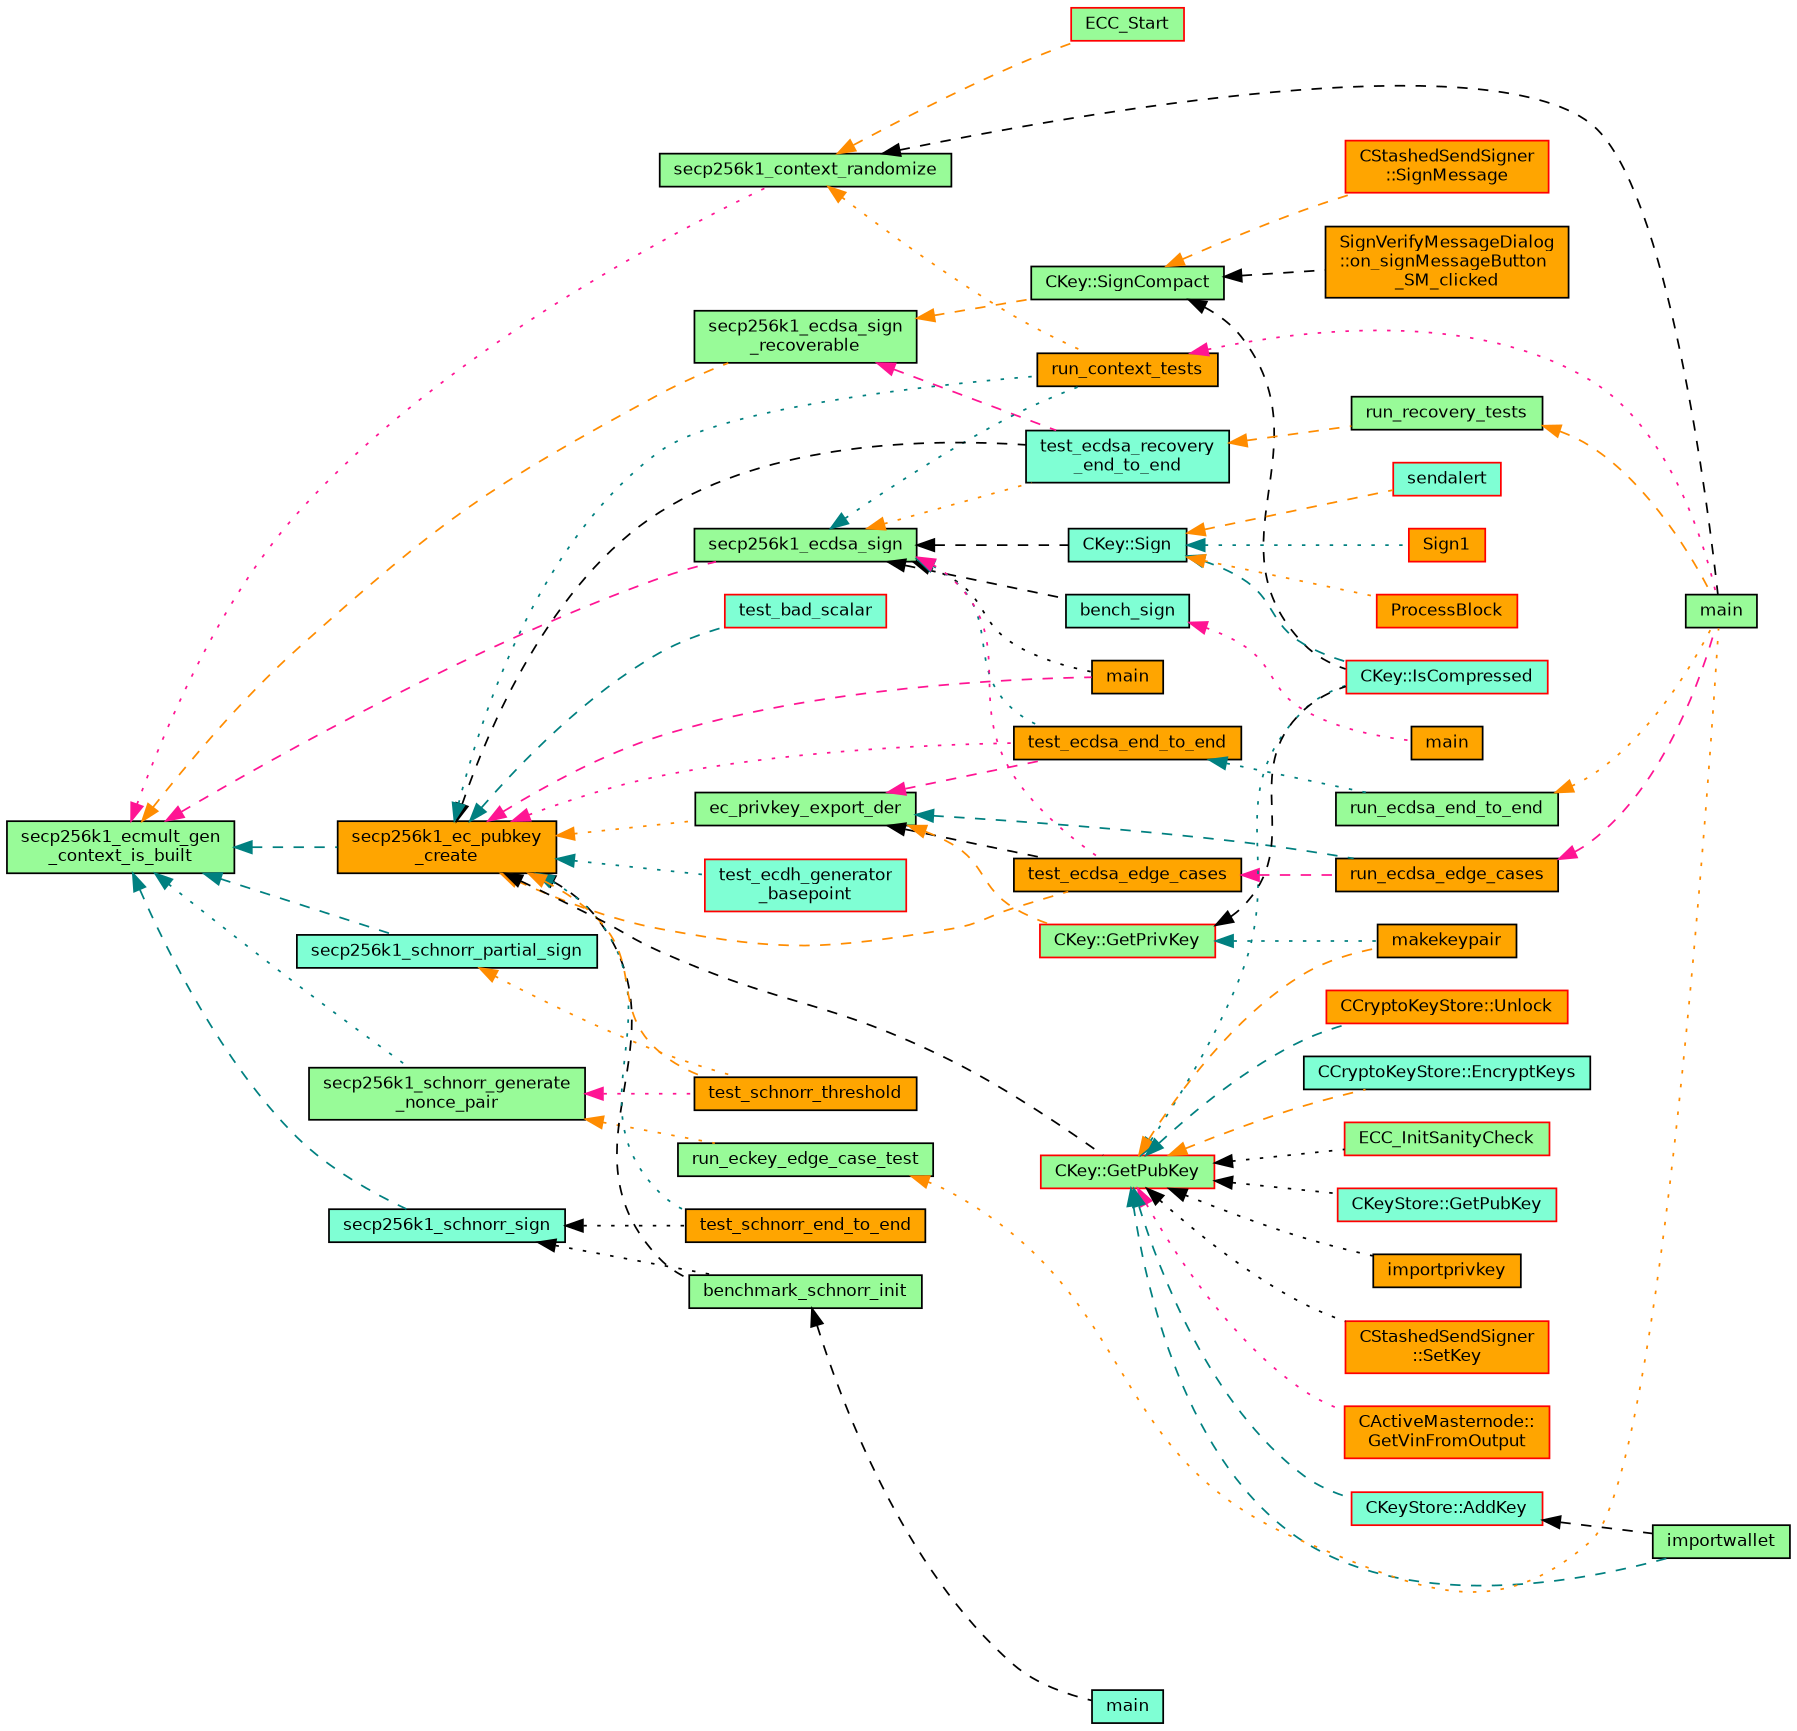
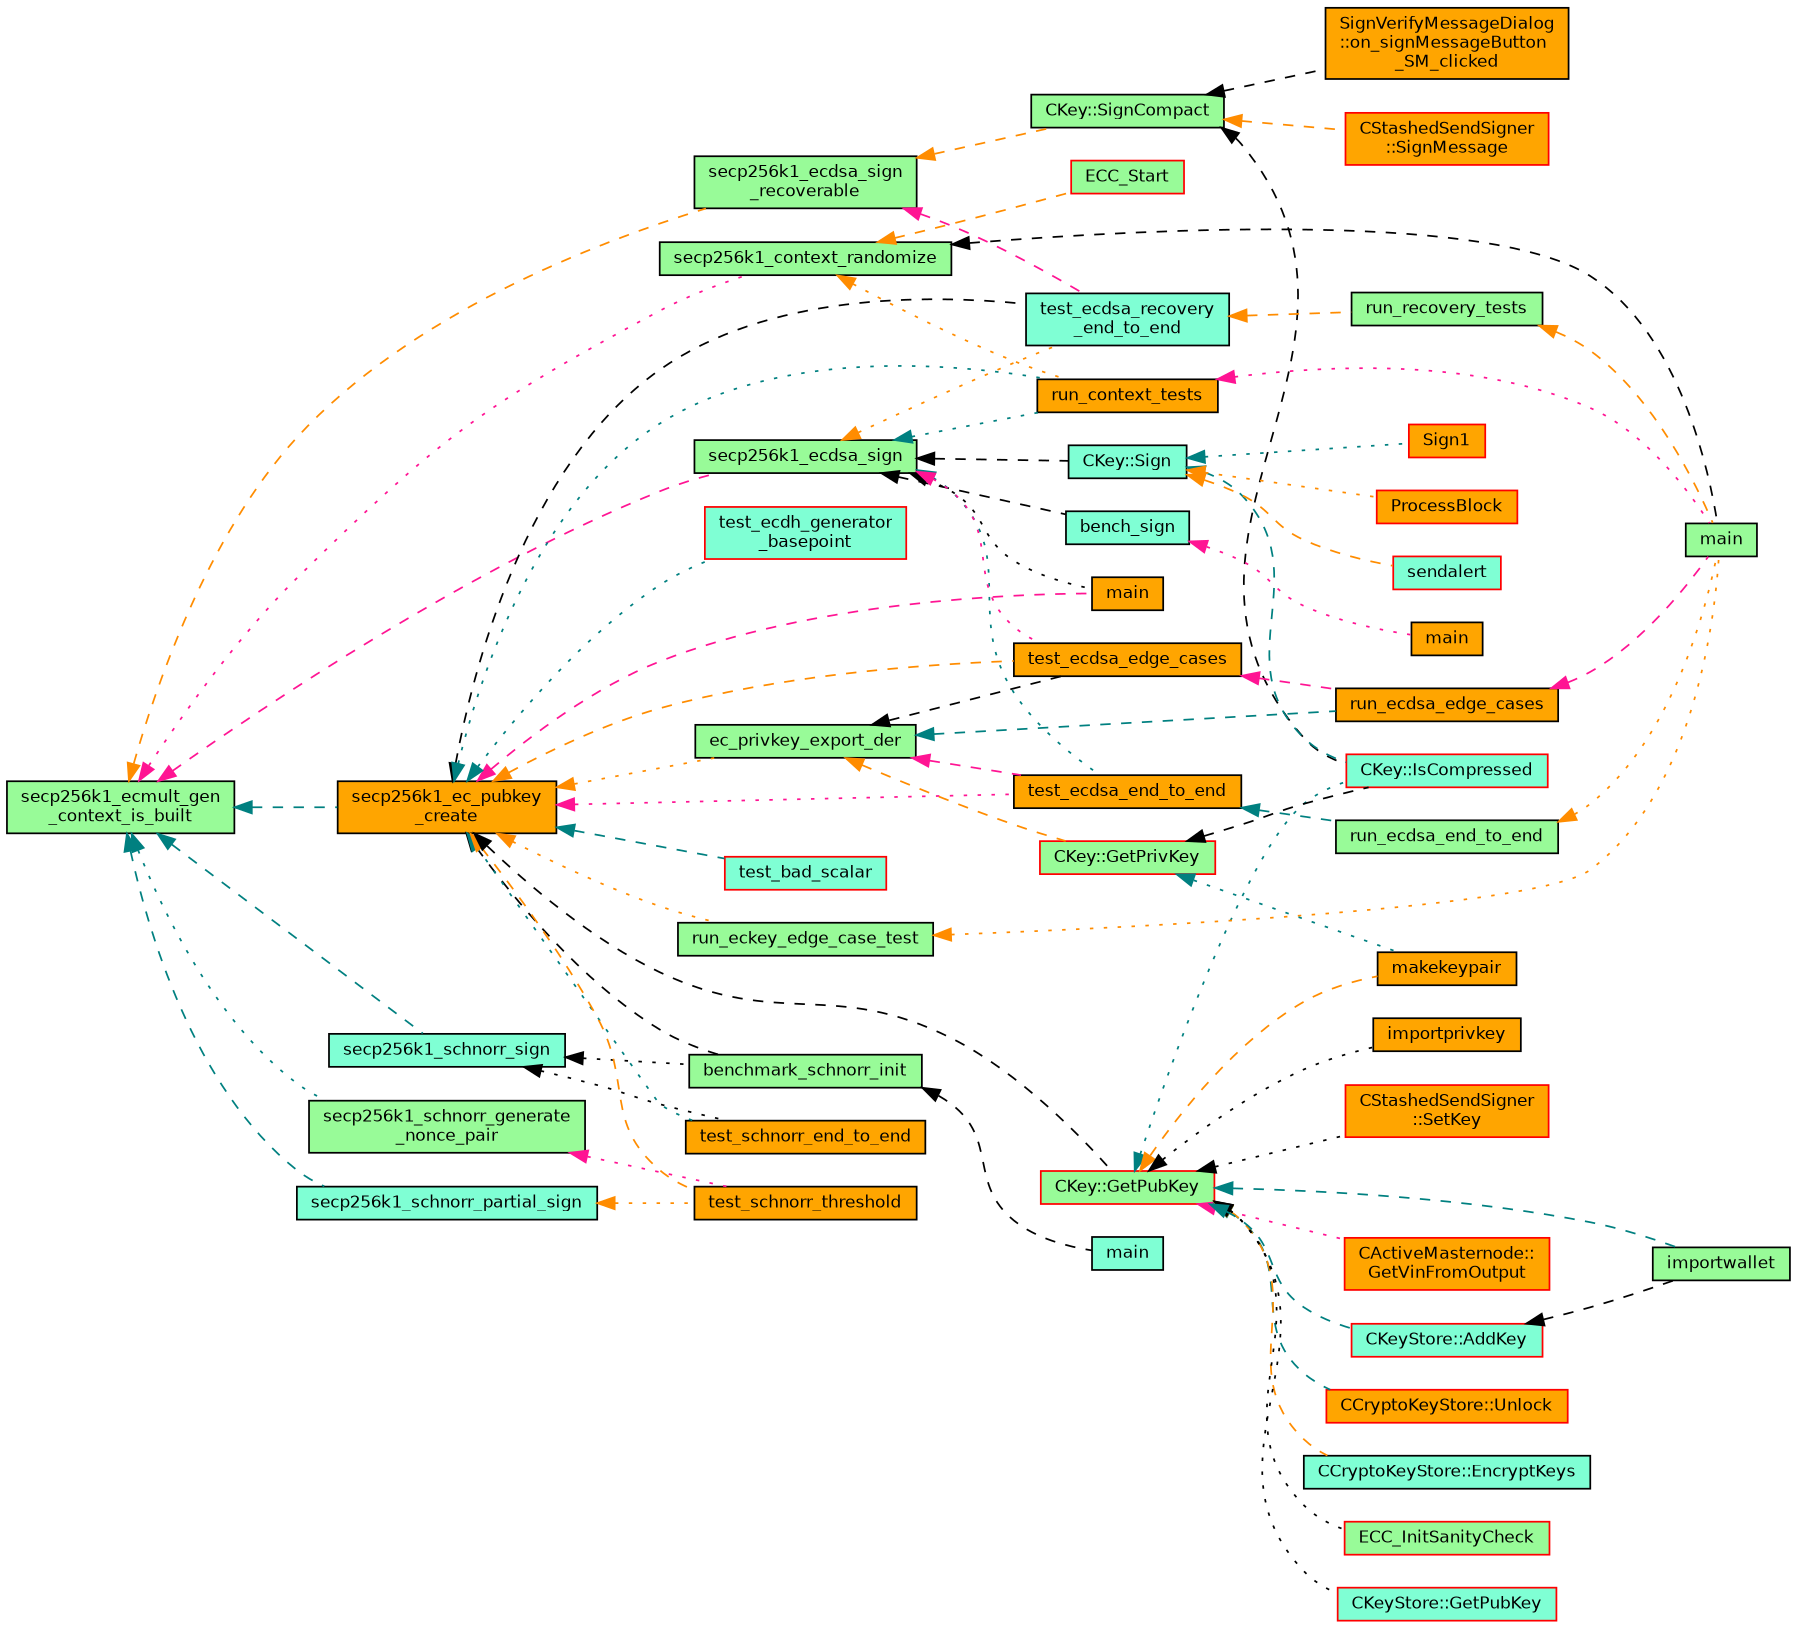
(1296, 778) -> (1307, 817)
(659, 1133) -> (613, 888)
